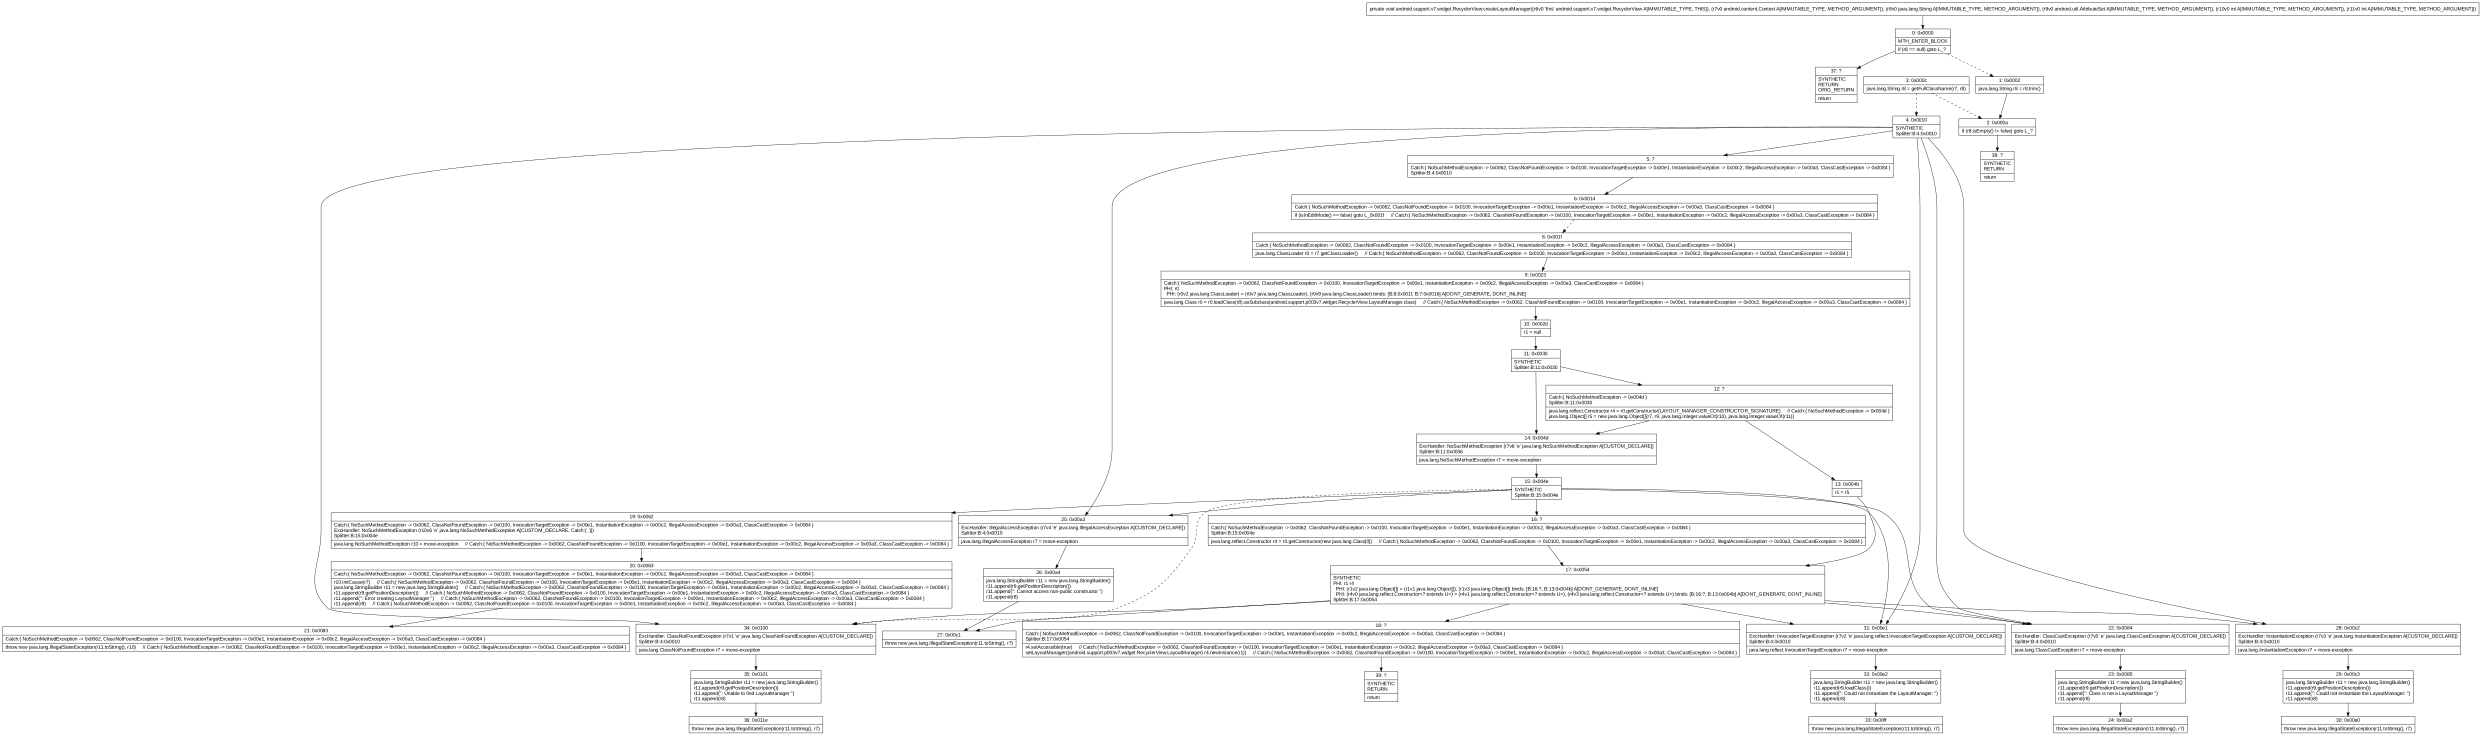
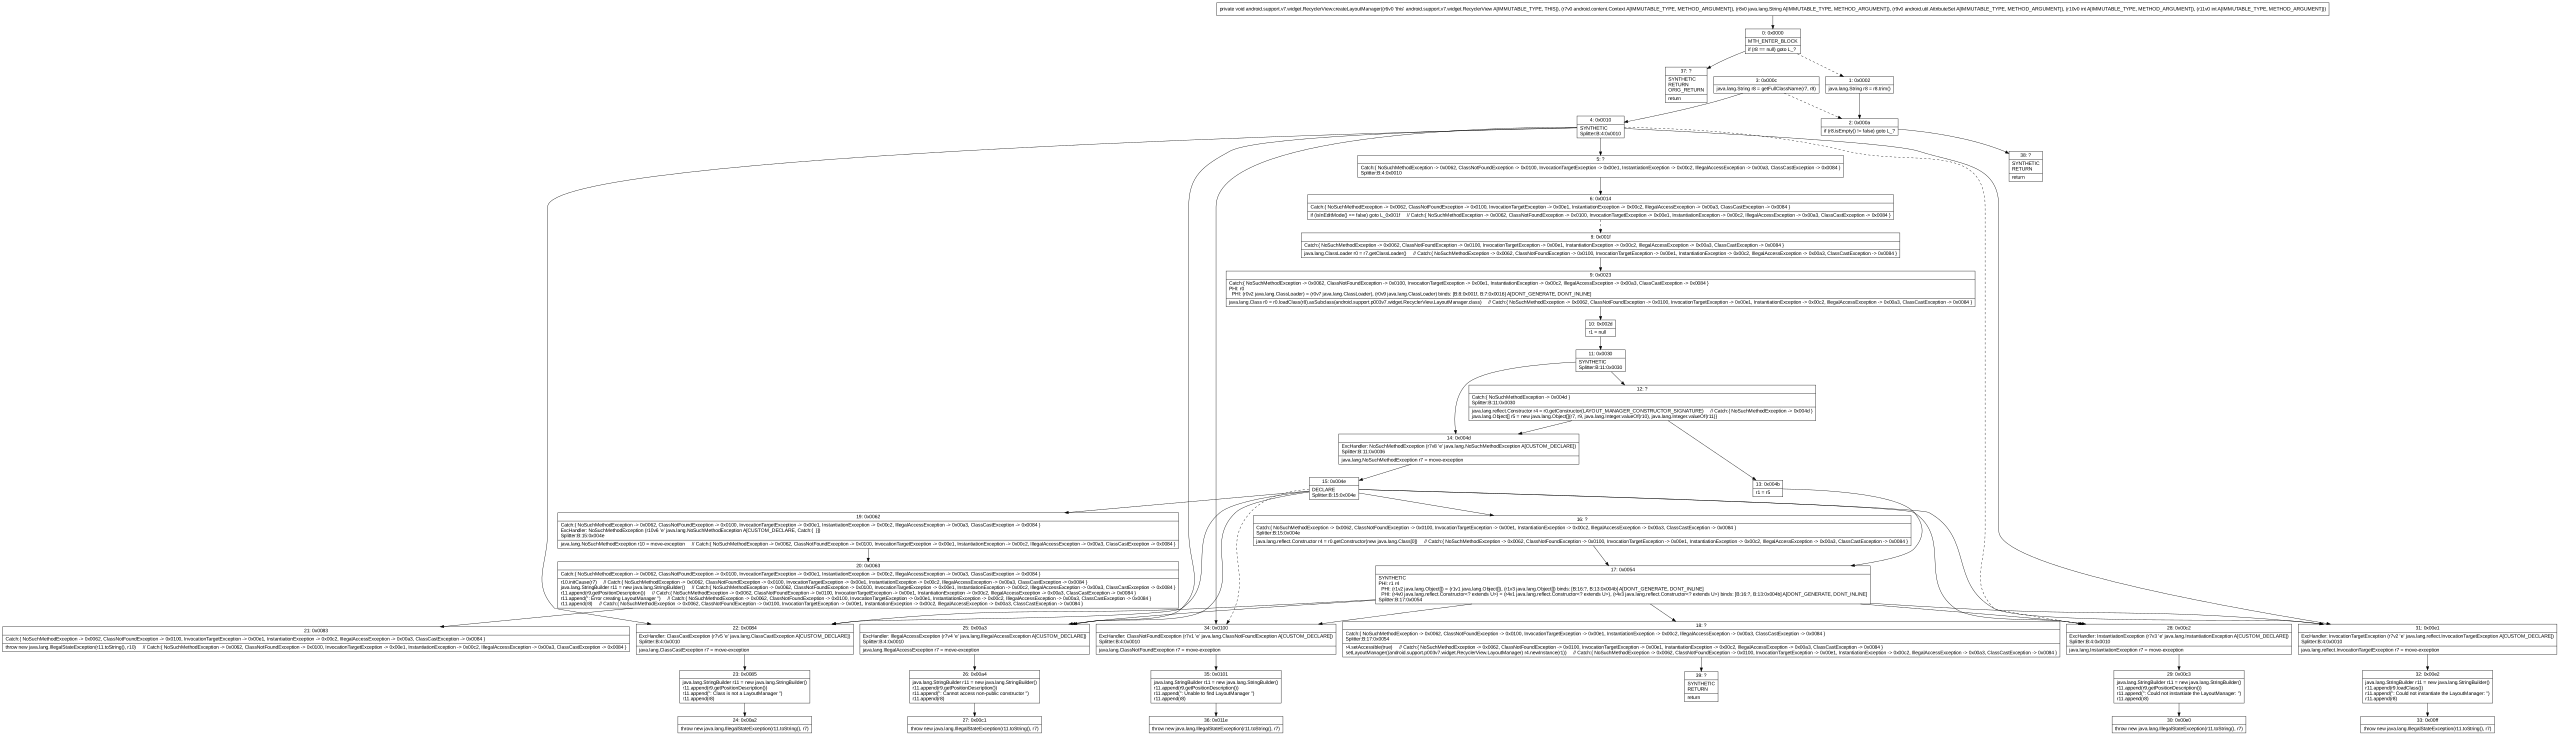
(1916, 103) -> (1686, 109)
(1964, 488) -> (1985, 257)
(1528, 490) -> (1324, 490)
none -> (1926, 525)
(1137, 613) -> (1224, 610)
